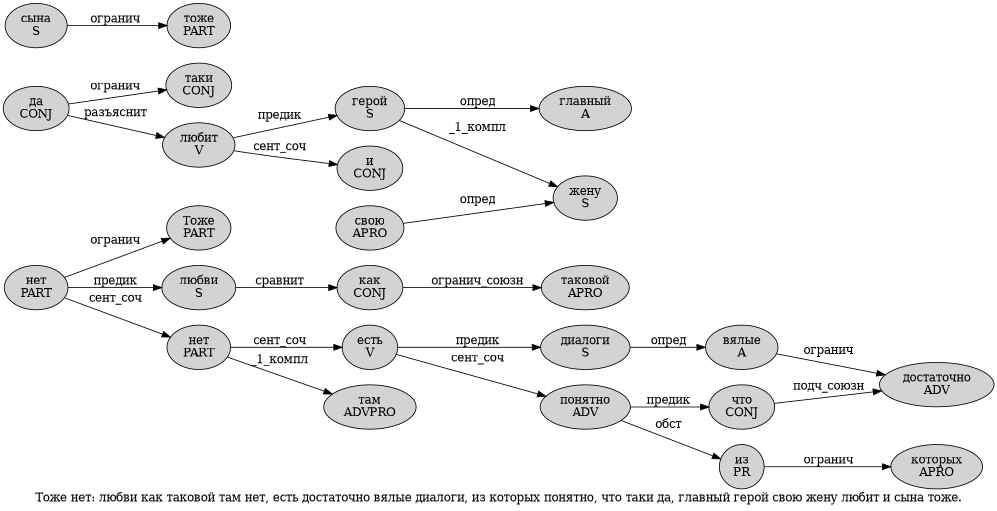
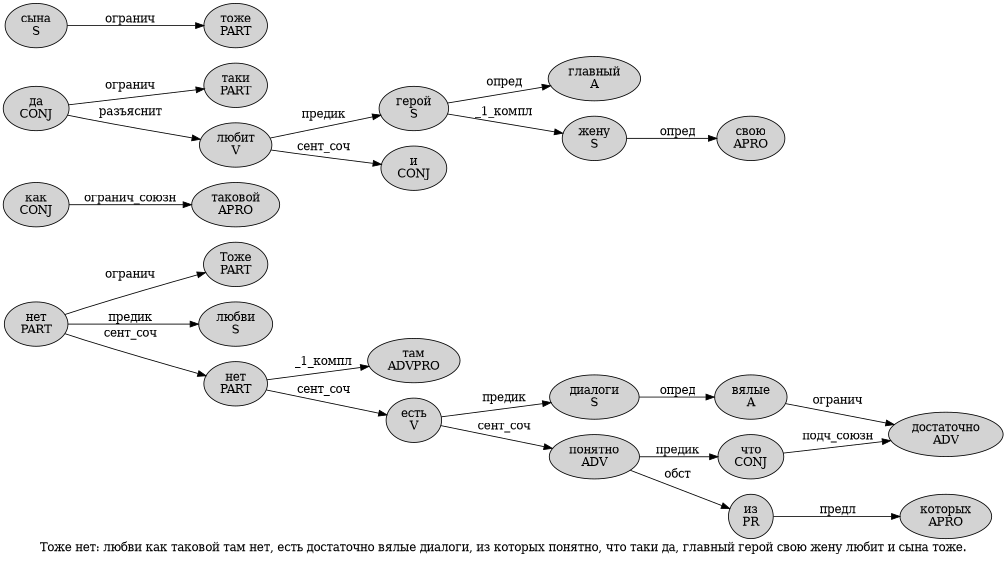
(199, 85) -> (236, 85)
(474, 213) -> (668, 138)
(282, 288) -> none
(829, 460) -> (838, 510)
